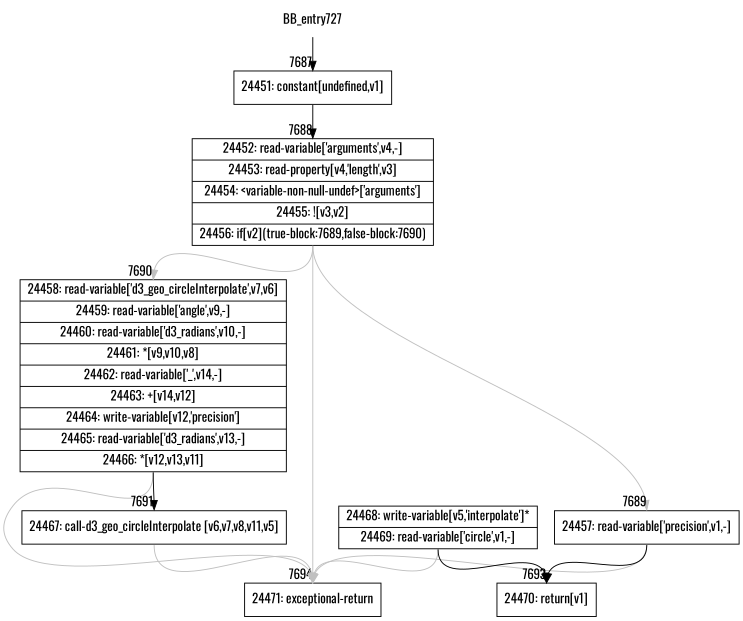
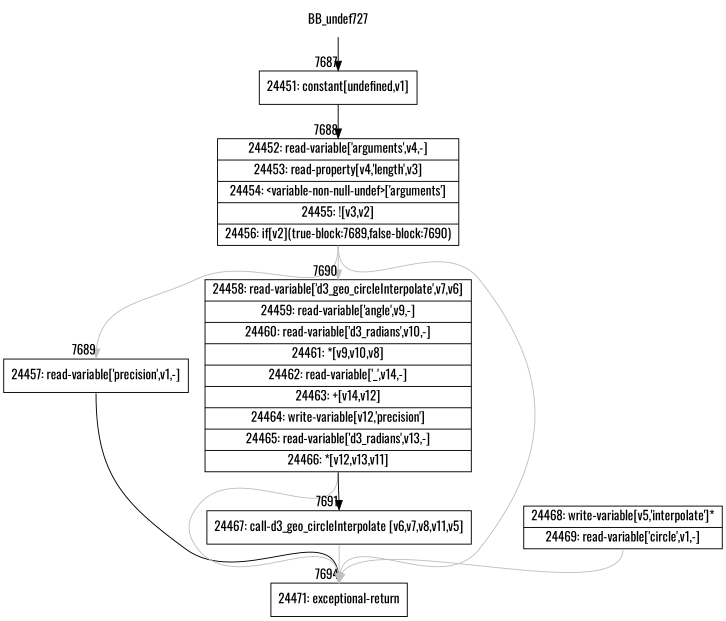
(313, 20) -> (338, 20)
(467, 563) -> (176, 542)
(547, 600) -> none
